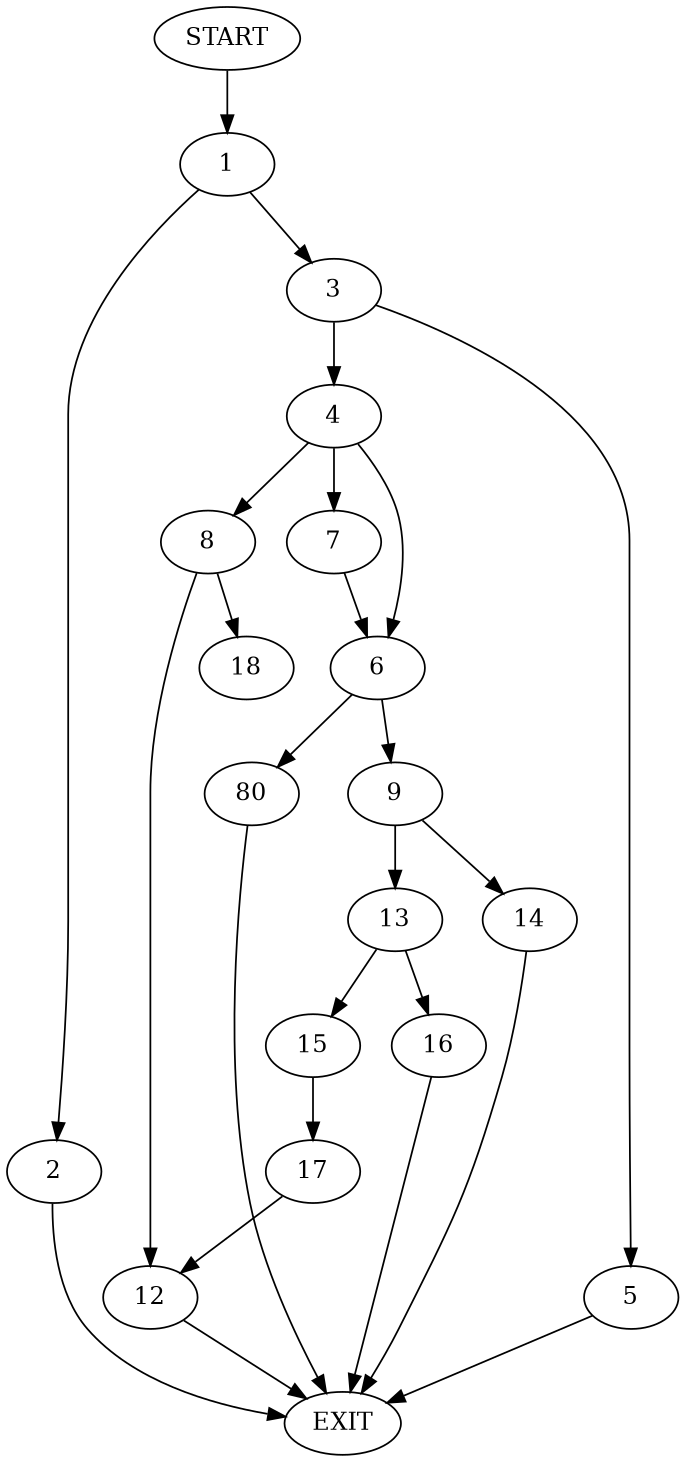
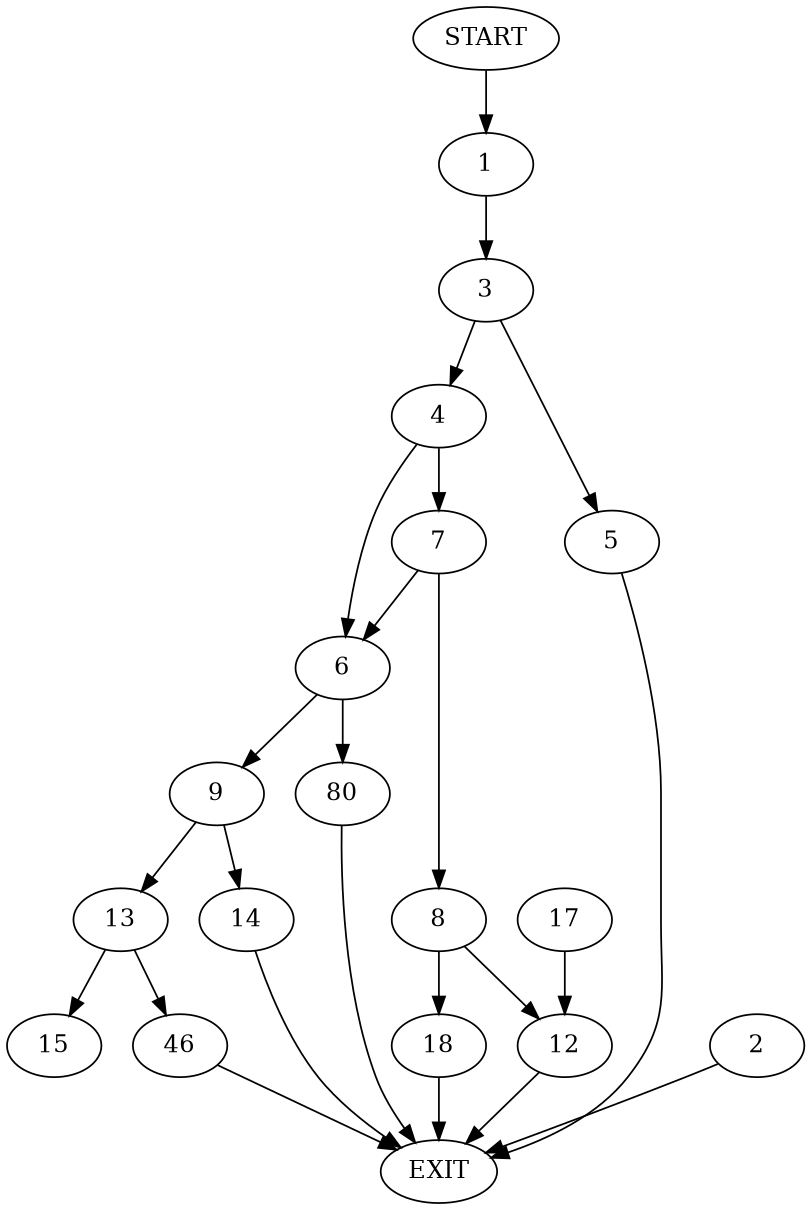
(278, 473) -> (439, 722)
(68, 635) -> none
(439, 1046) -> (180, 1046)
(313, 1100) -> none
none -> (439, 1100)
